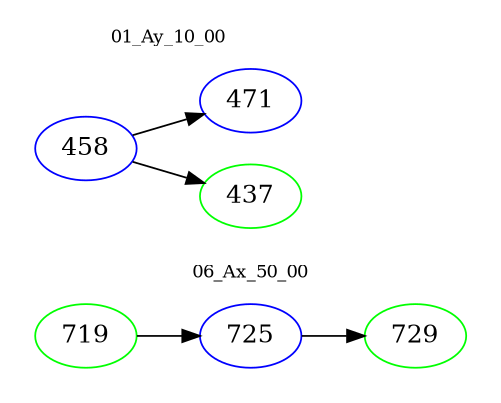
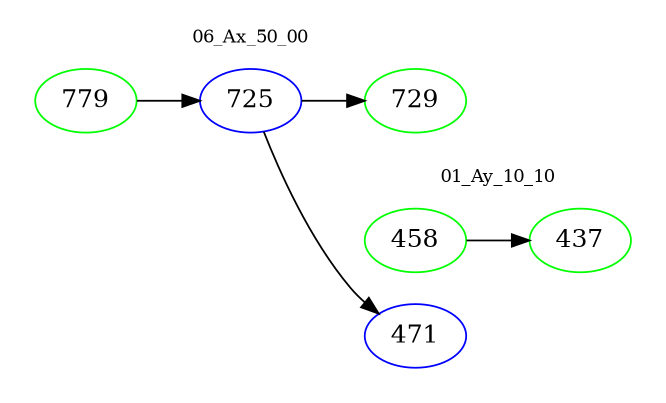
(168, 38) -> (498, 178)
(160, 127) -> (306, 222)
(86, 149) -> (415, 240)
(86, 336) -> (86, 101)
